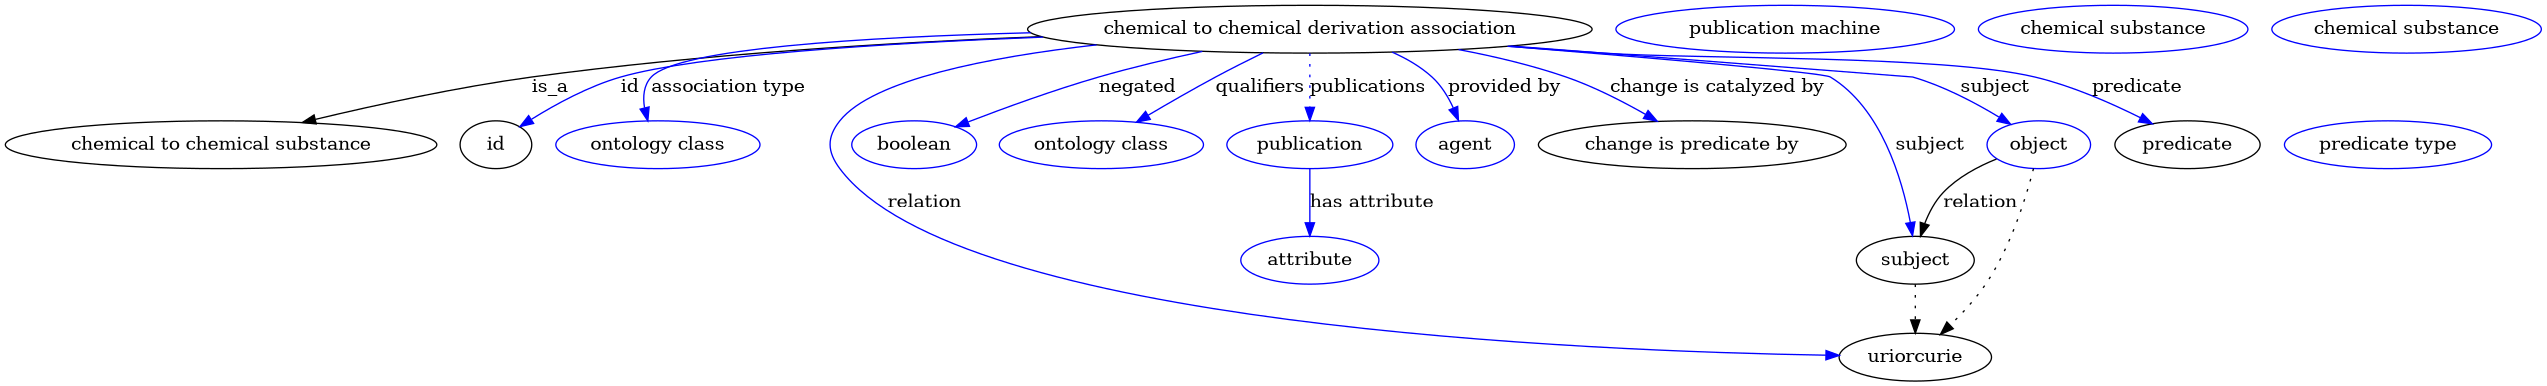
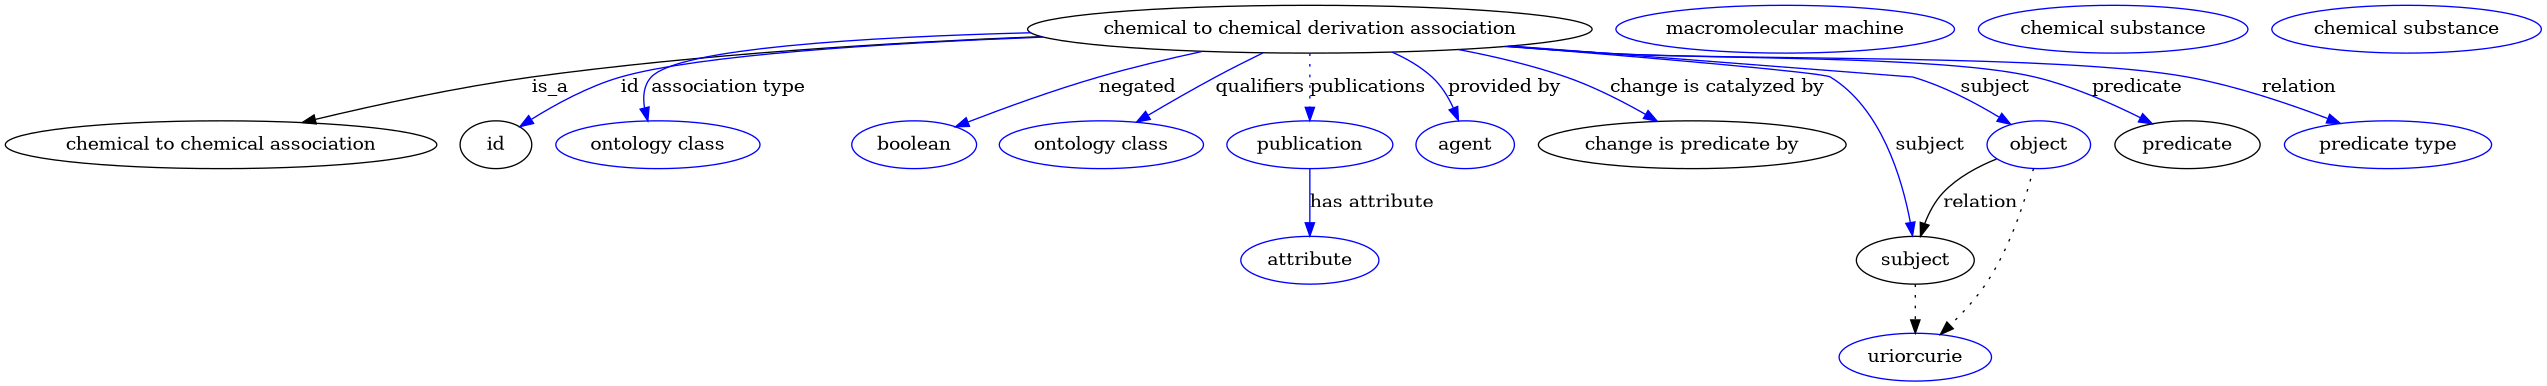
(1785, 29) -> (1785, 29)
(221, 145) -> (221, 145)
(1157, 298) -> (2002, 62)
(1915, 357) -> (1915, 357)
